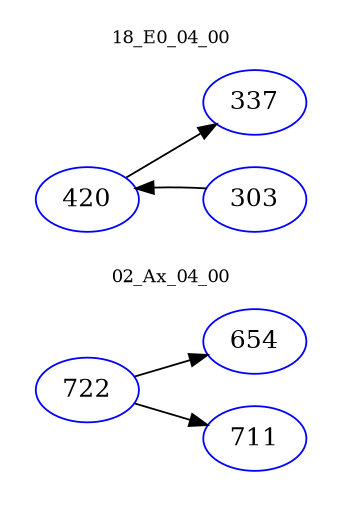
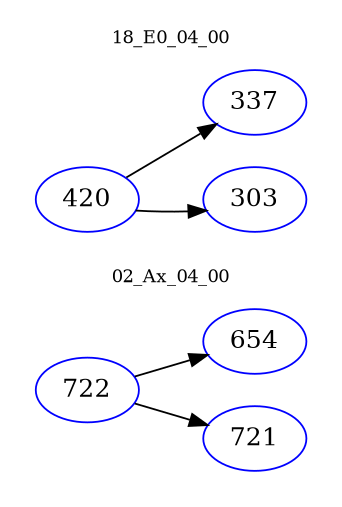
(180, 187) -> (162, 212)
(255, 439) -> (255, 439)
